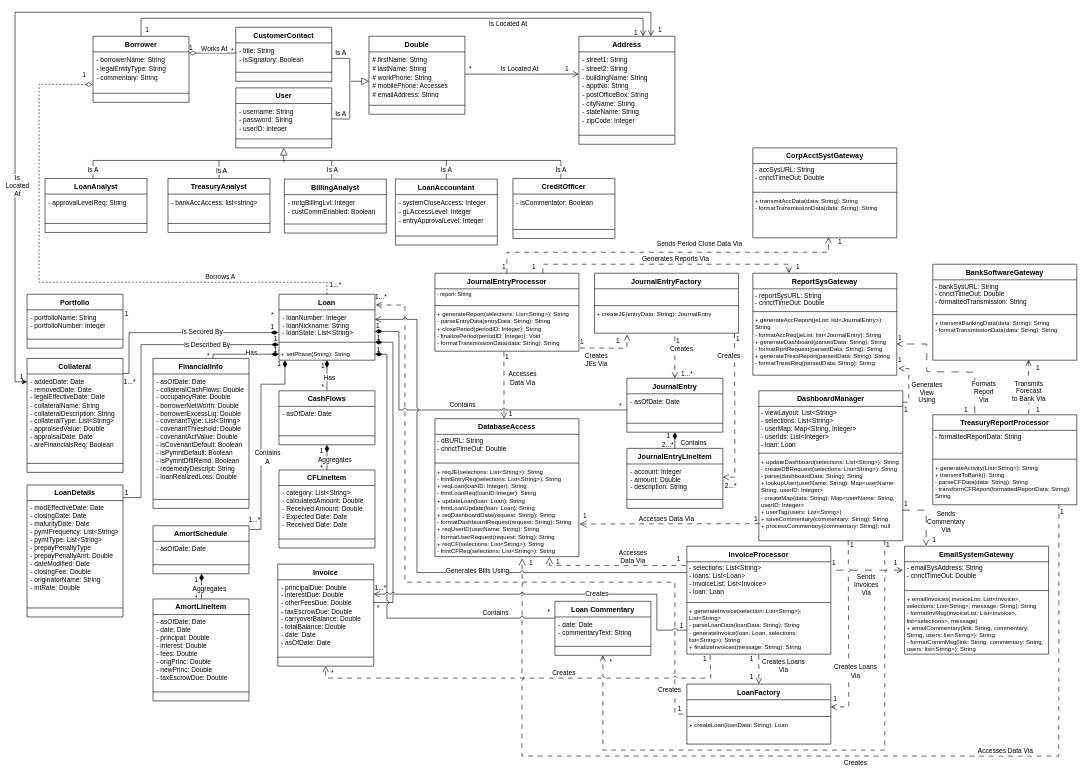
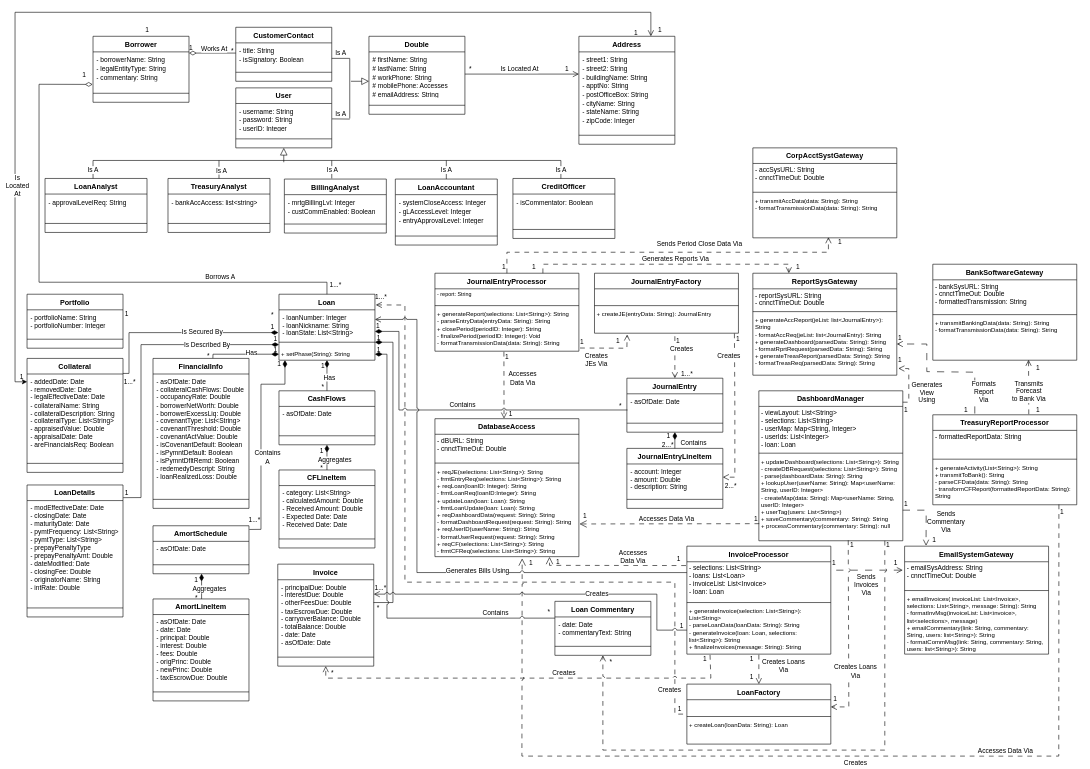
(399, 18) -> none
(67, 282) -> (67, 282)
